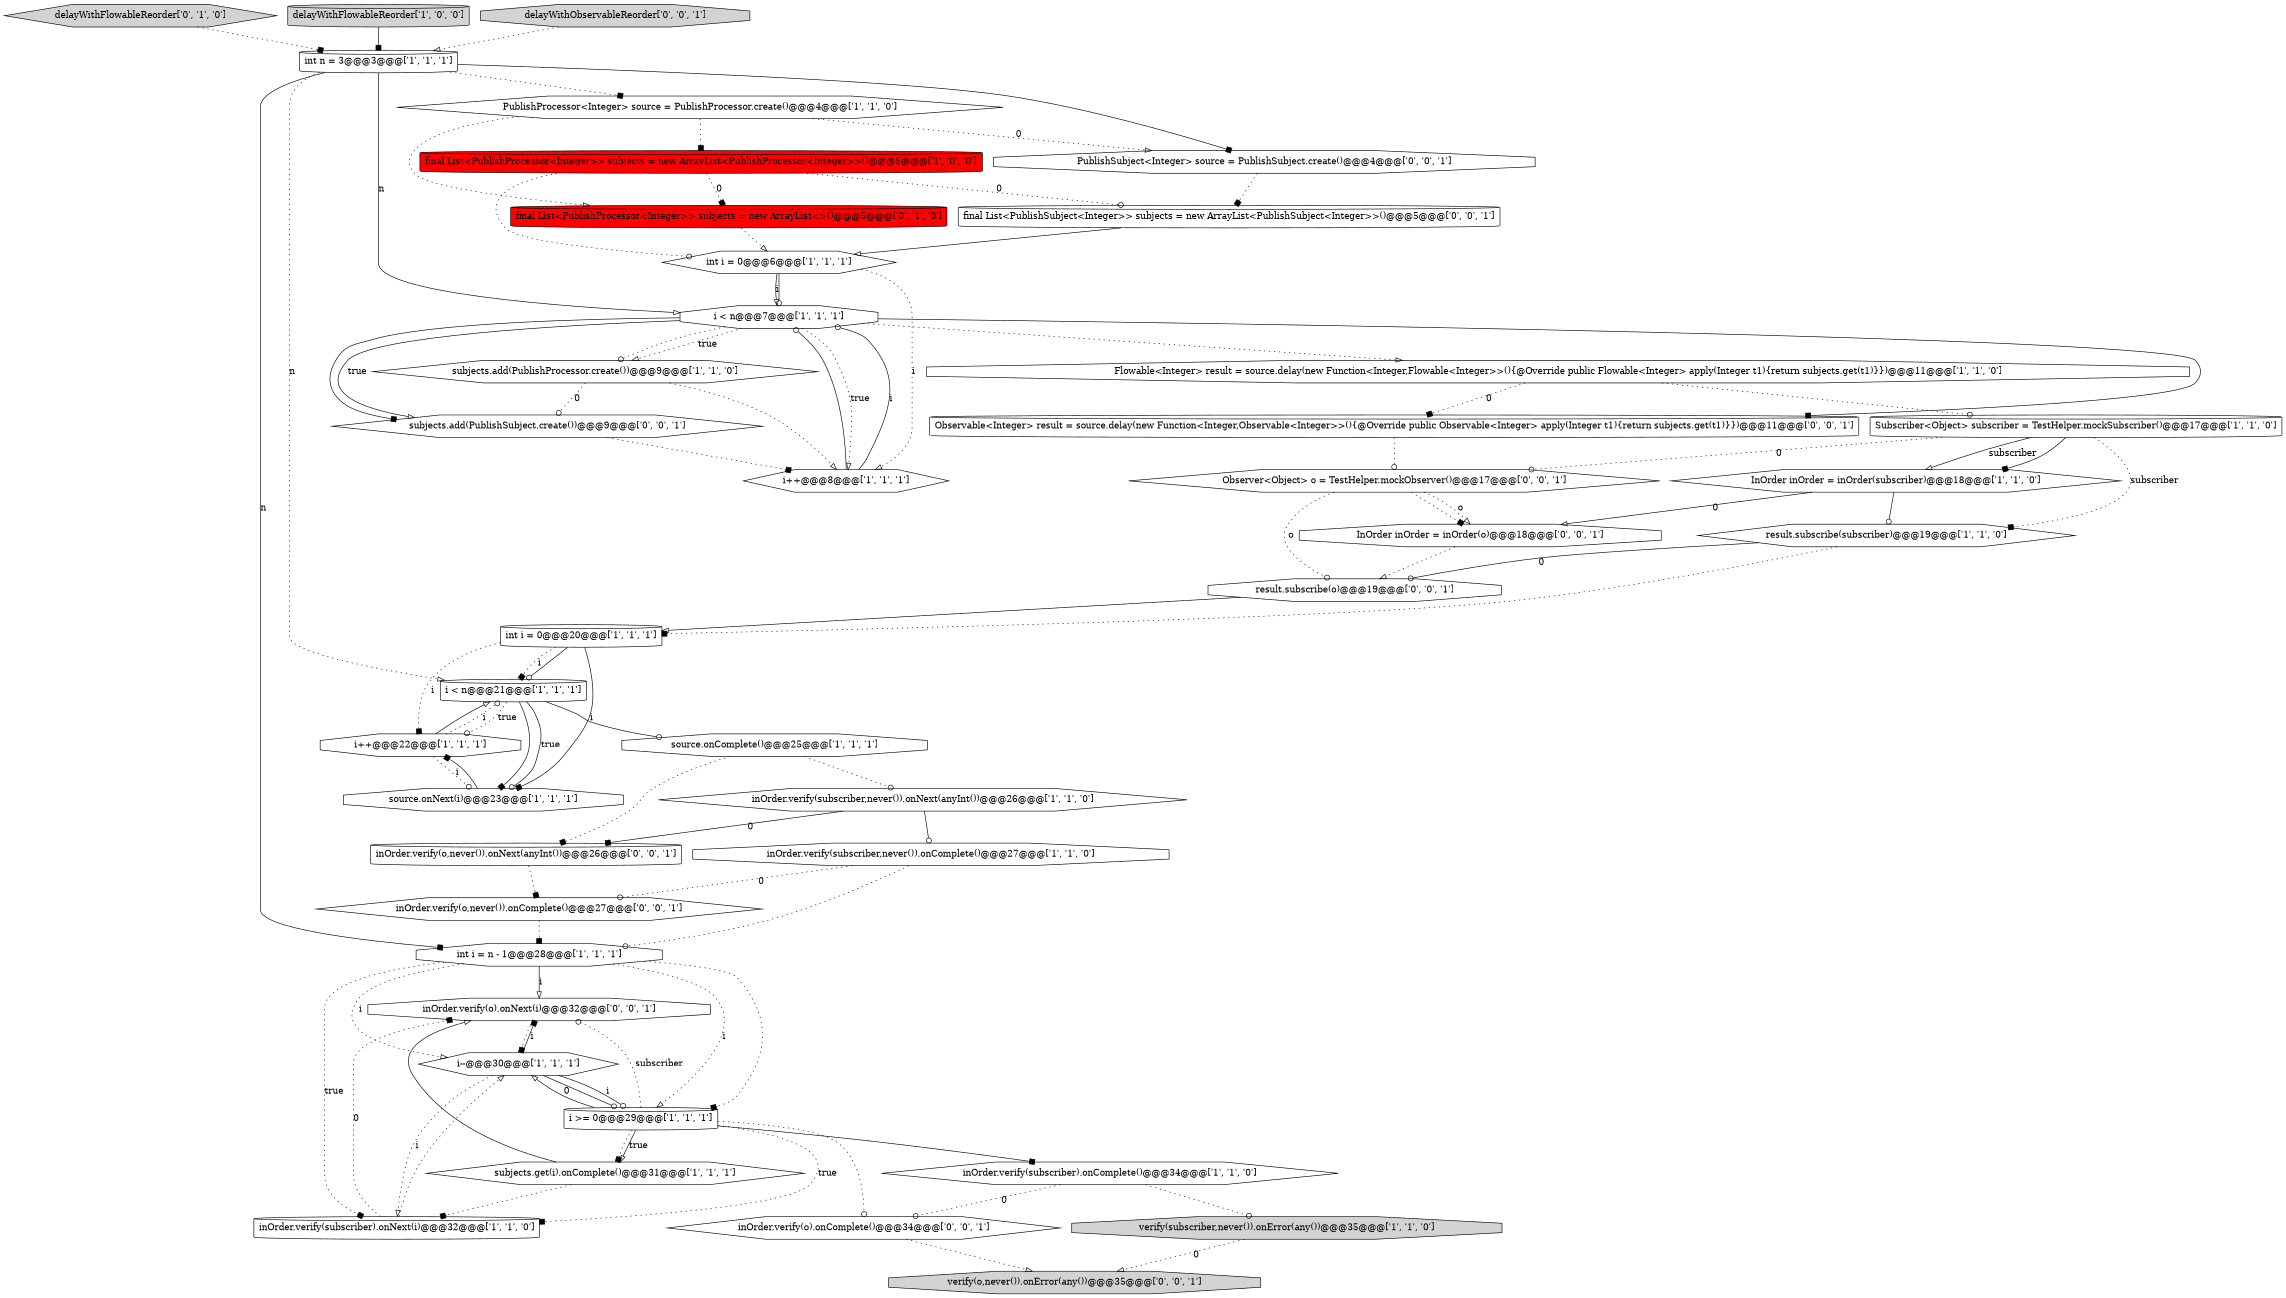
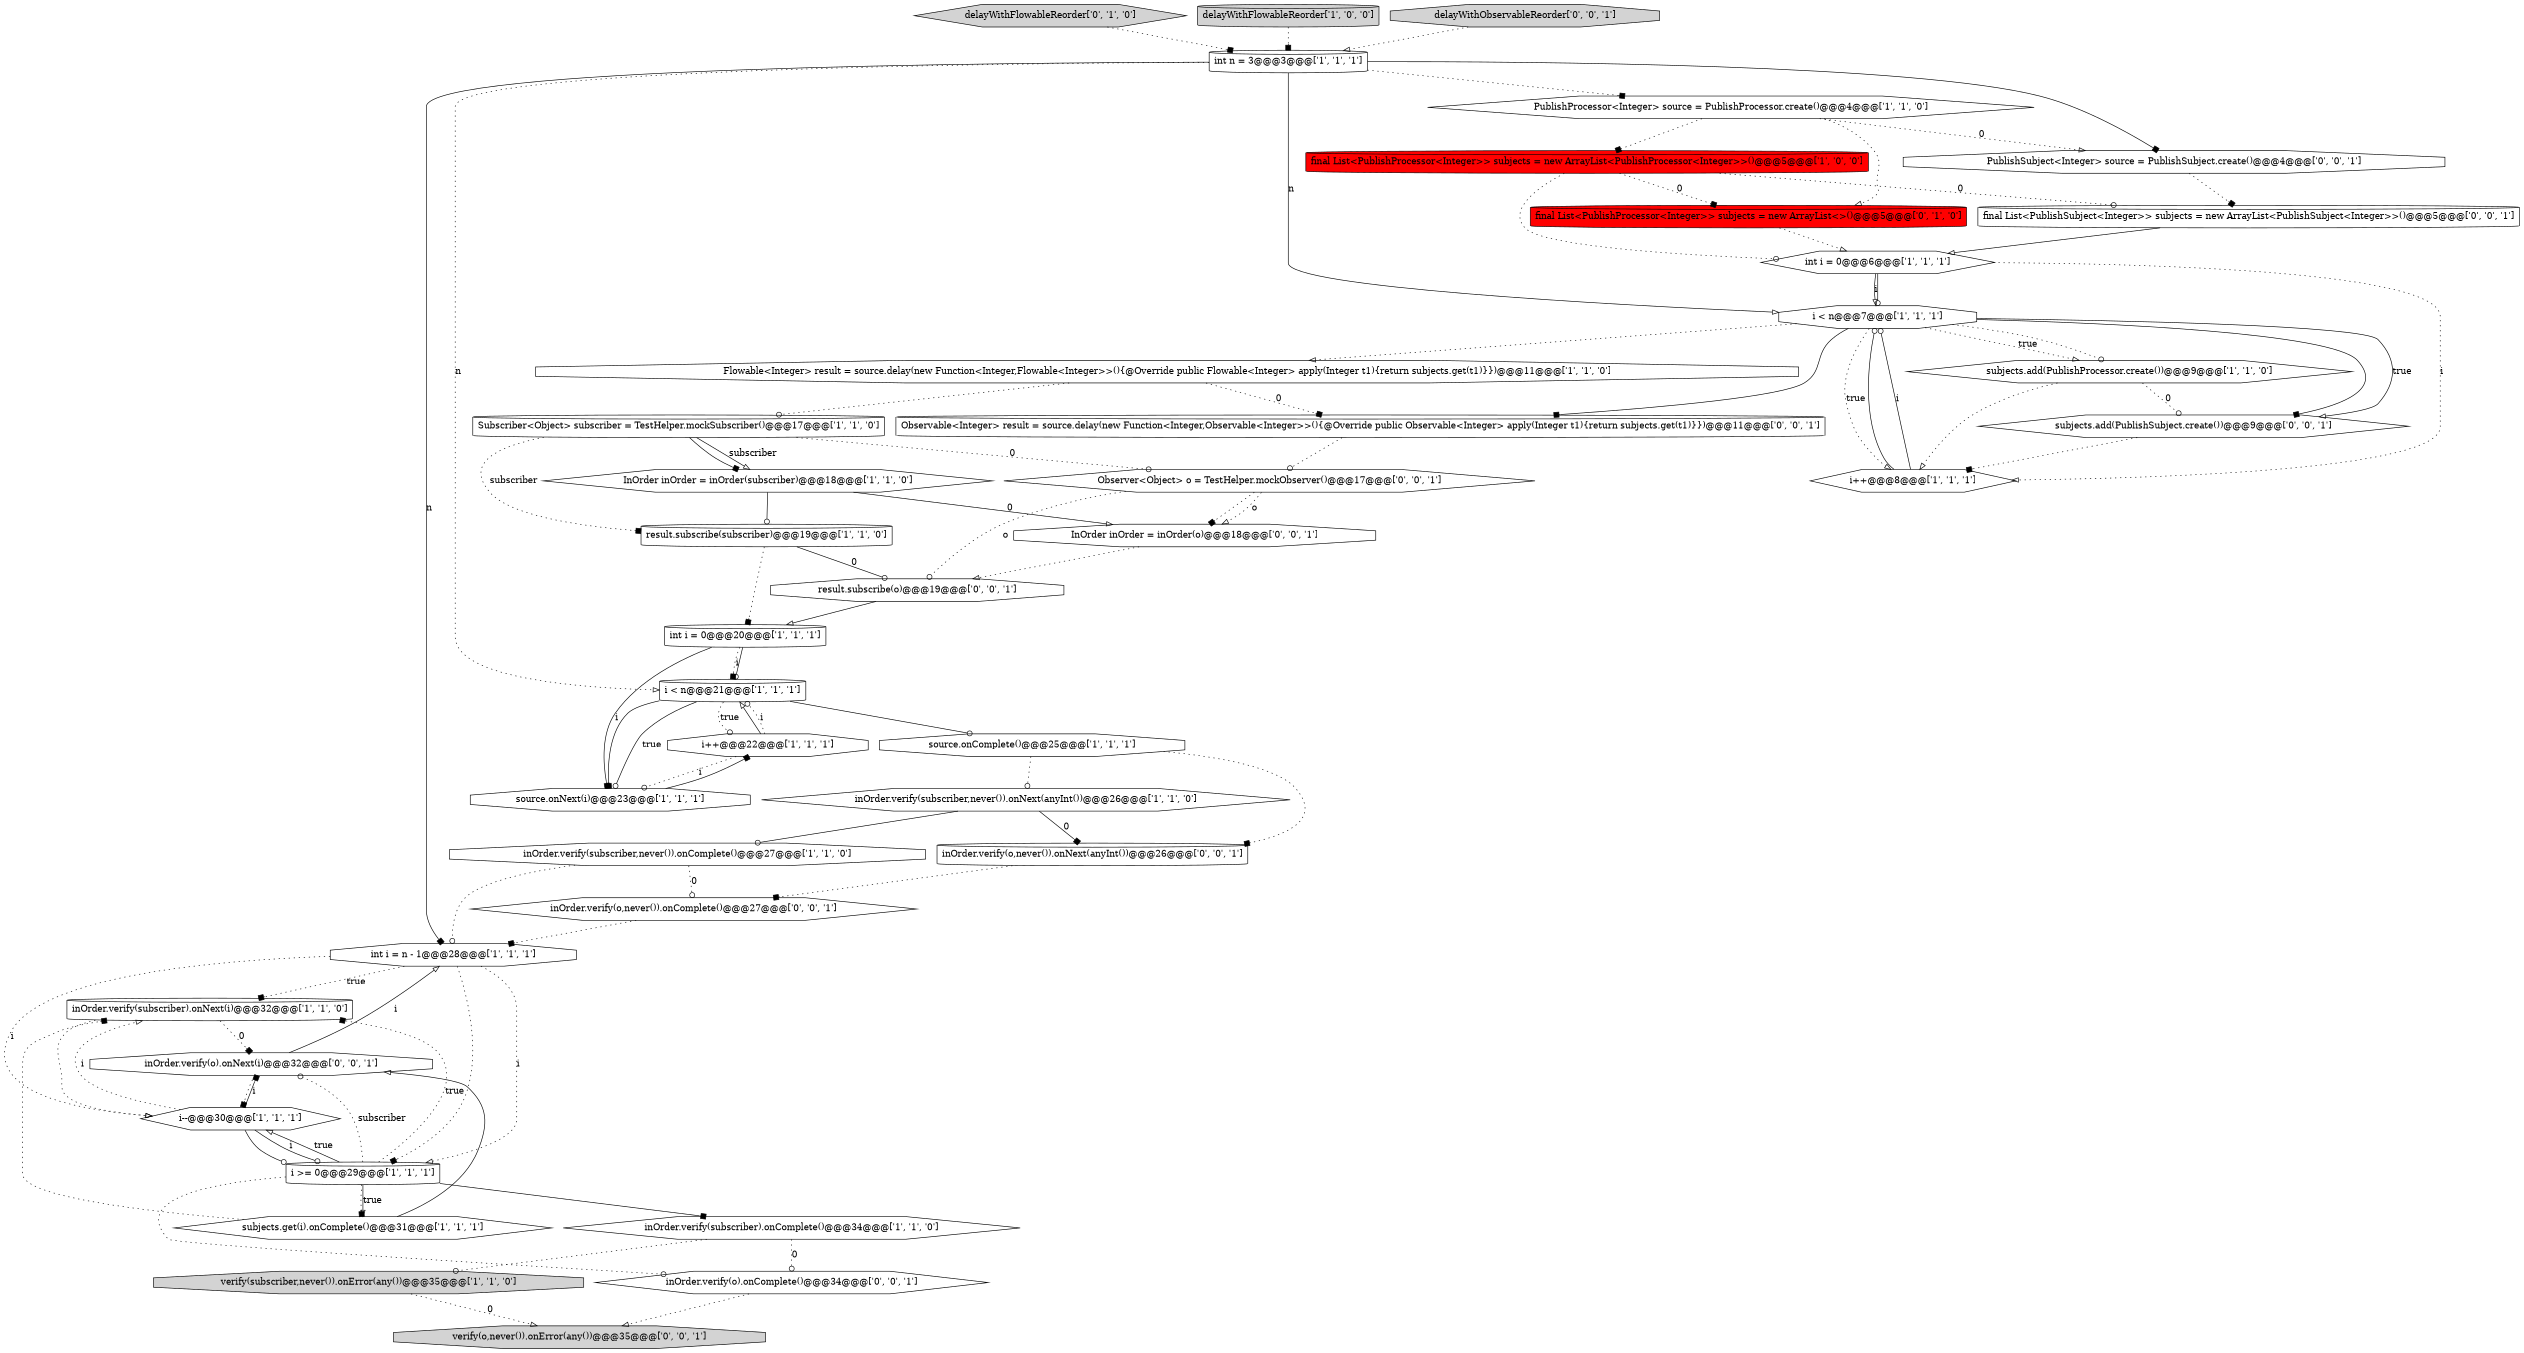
(378, 36) -> (1288, 36)
(1886, 535) -> (767, 535)
(442, 669) -> none
(539, 979) -> (365, 1017)
(567, 1091) -> (324, 1146)
